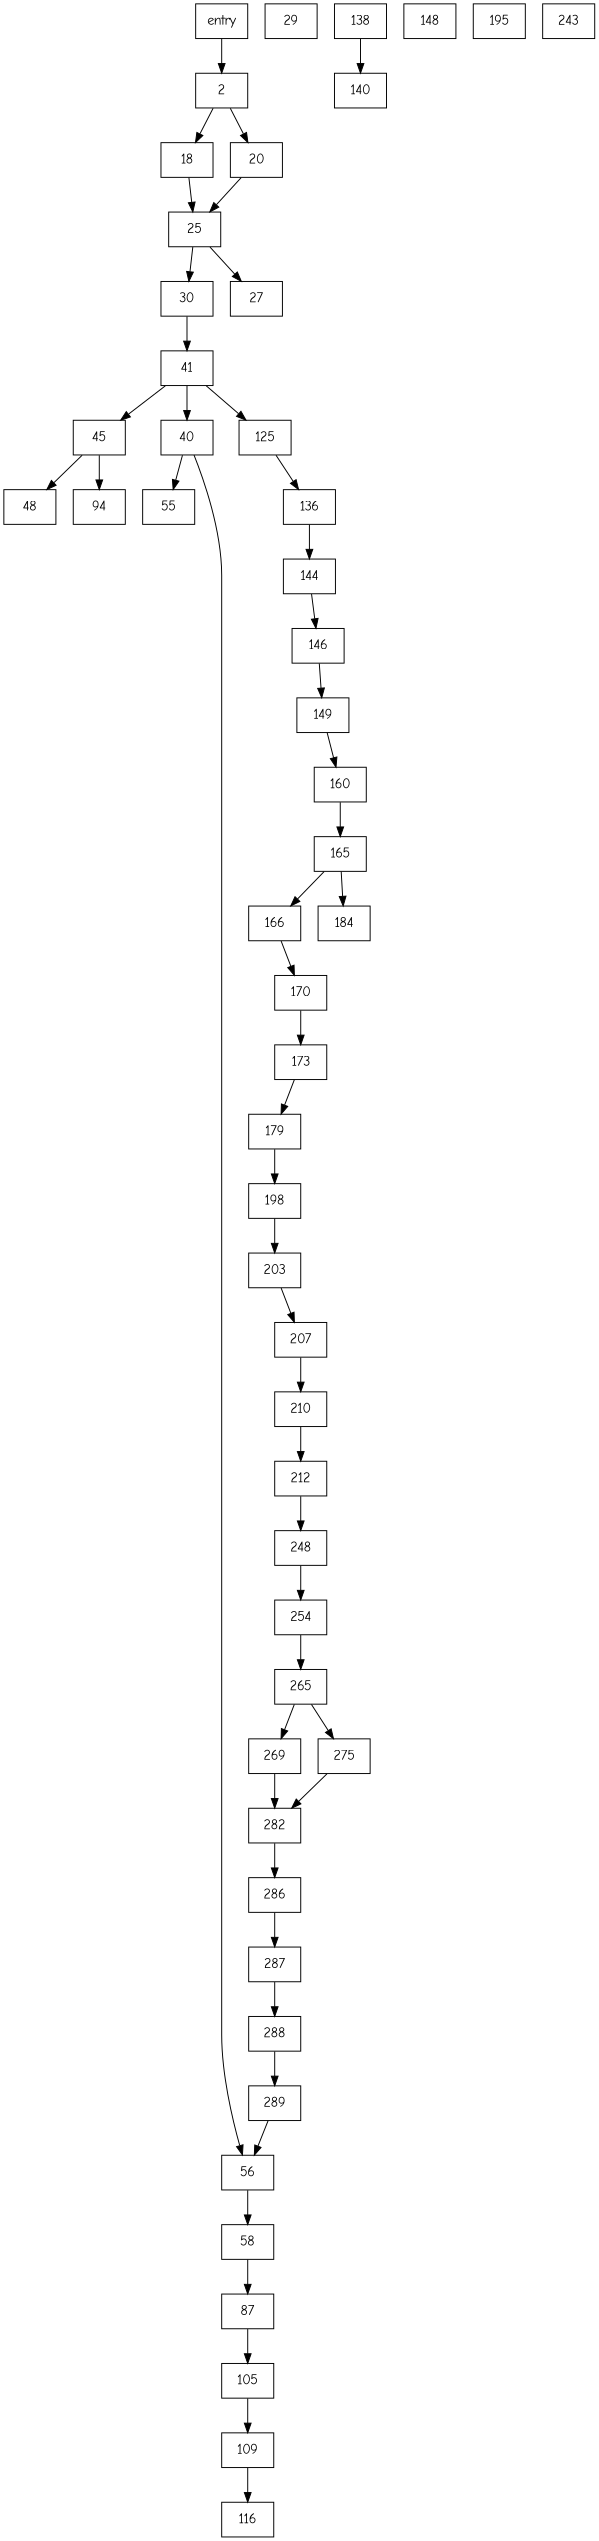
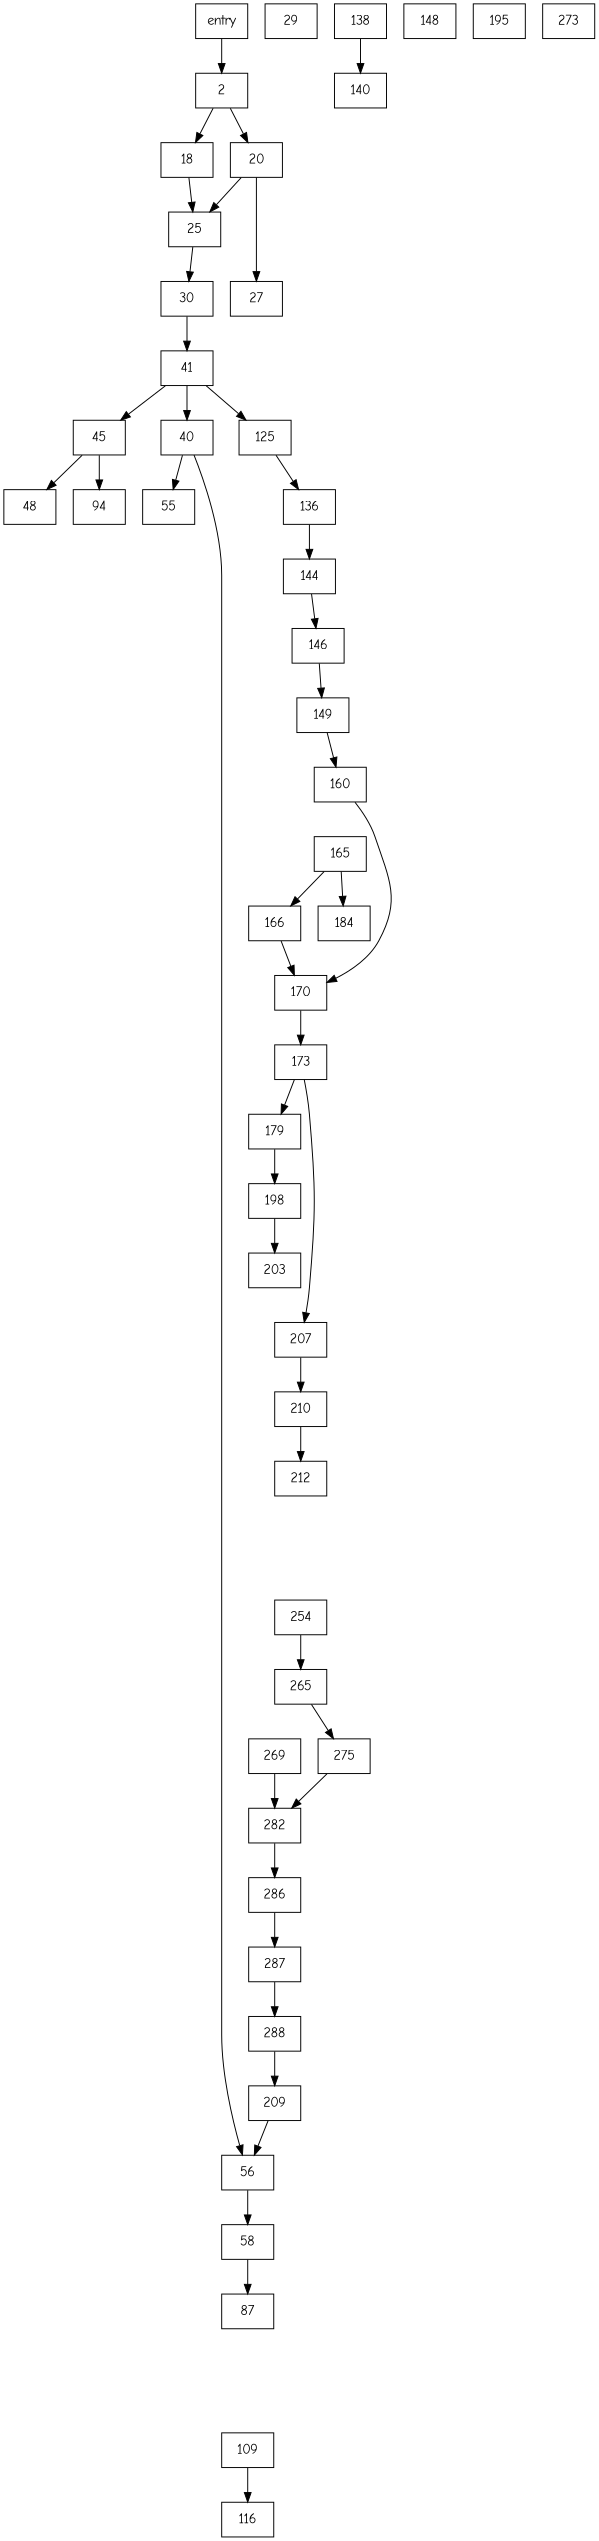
(569, 21) -> (569, 21)
(222, 261) -> (256, 224)
(340, 815) -> (391, 898)
(286, 1301) -> (314, 1196)
(301, 1548) -> none
(289, 1717) -> none
(275, 2103) -> (275, 2103)
(248, 2381) -> none
